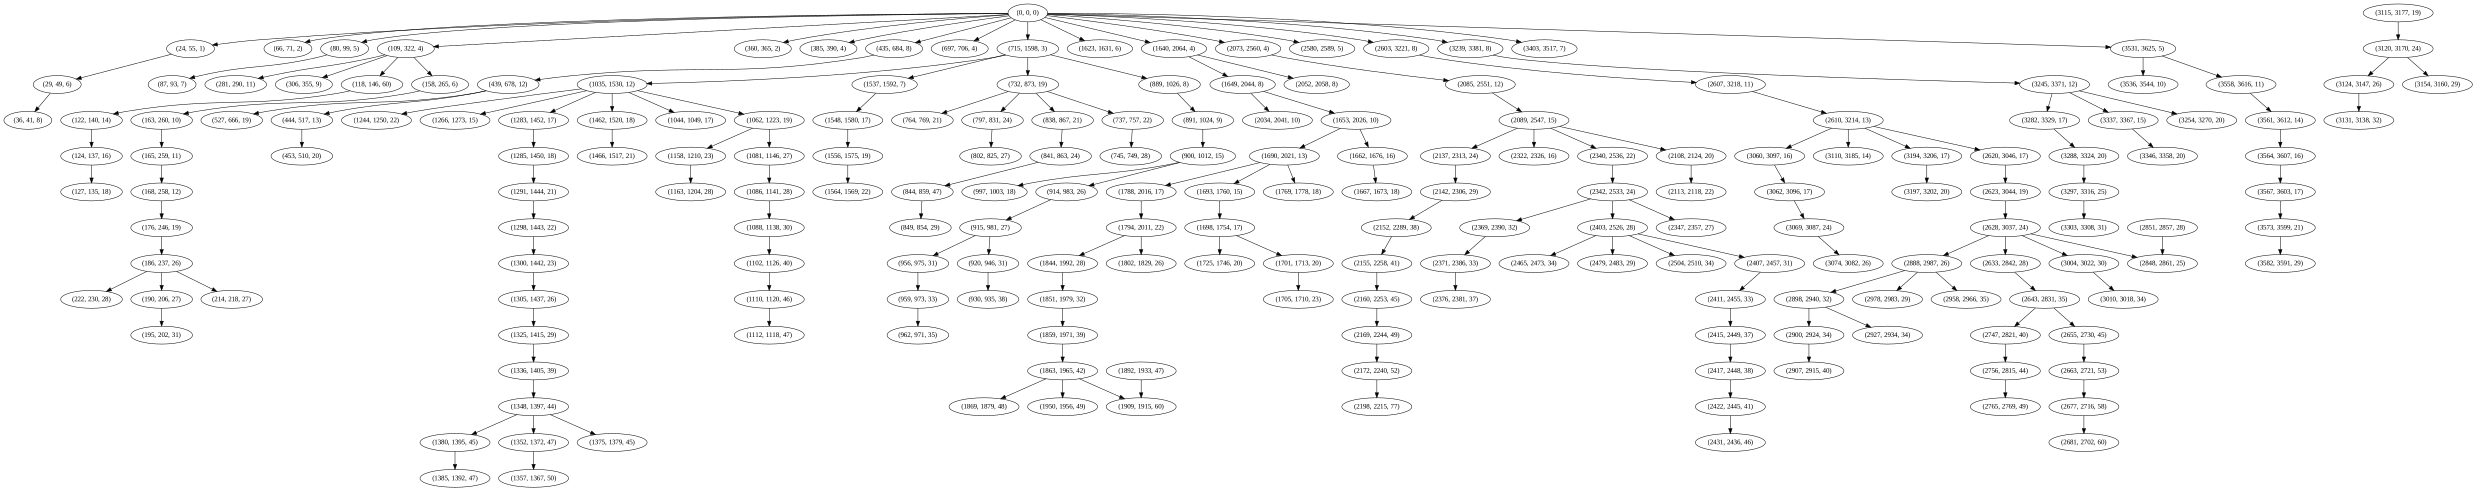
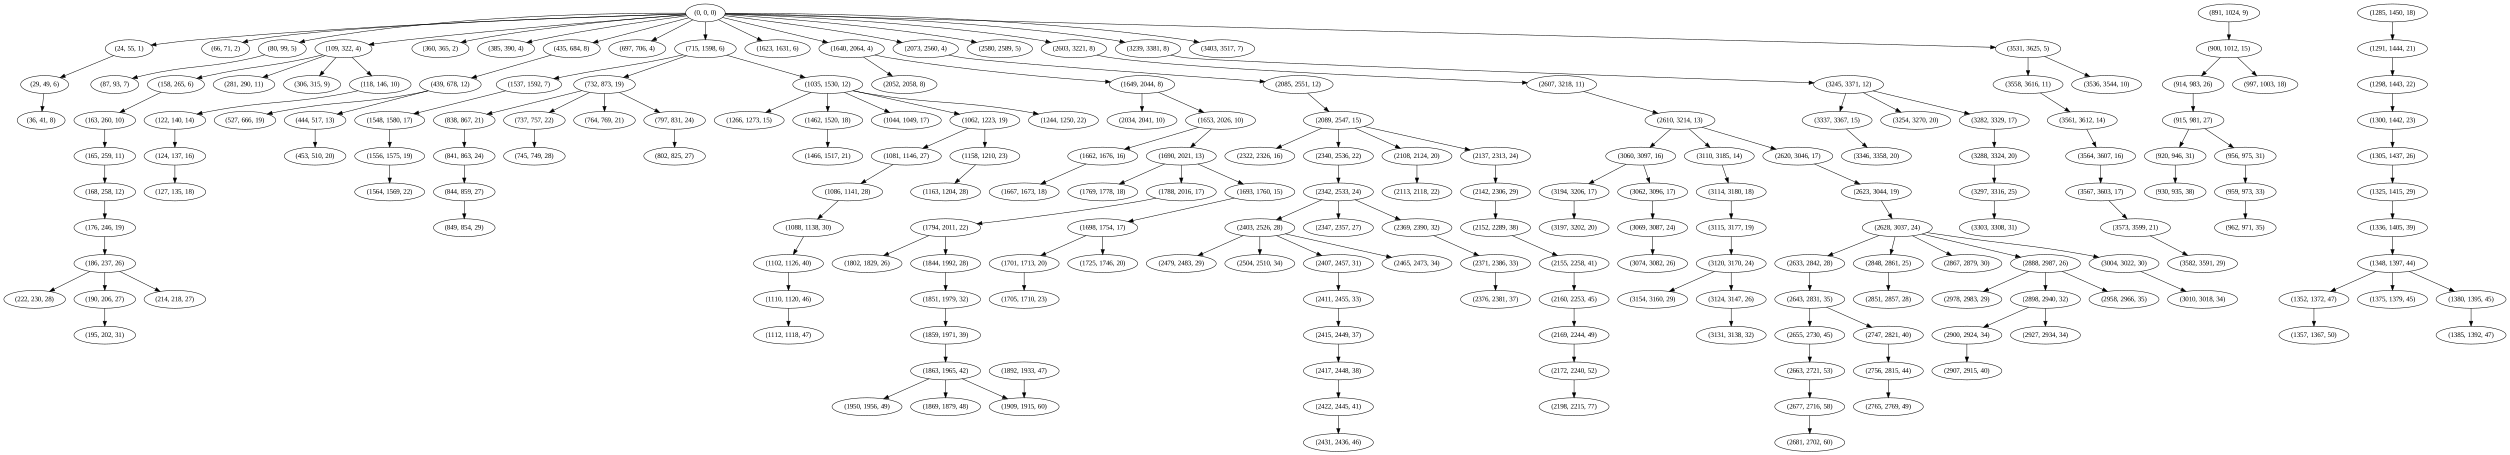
(1028, 49) -> (705, 49)
(304, 85) -> (312, 85)
(372, 85) -> (380, 85)
(1170, 85) -> none
(534, 120) -> none
(1885, 137) -> (1610, 173)
(922, 192) -> (464, 192)
none -> (1731, 192)
(2162, 243) -> (1888, 279)
none -> (1967, 264)
